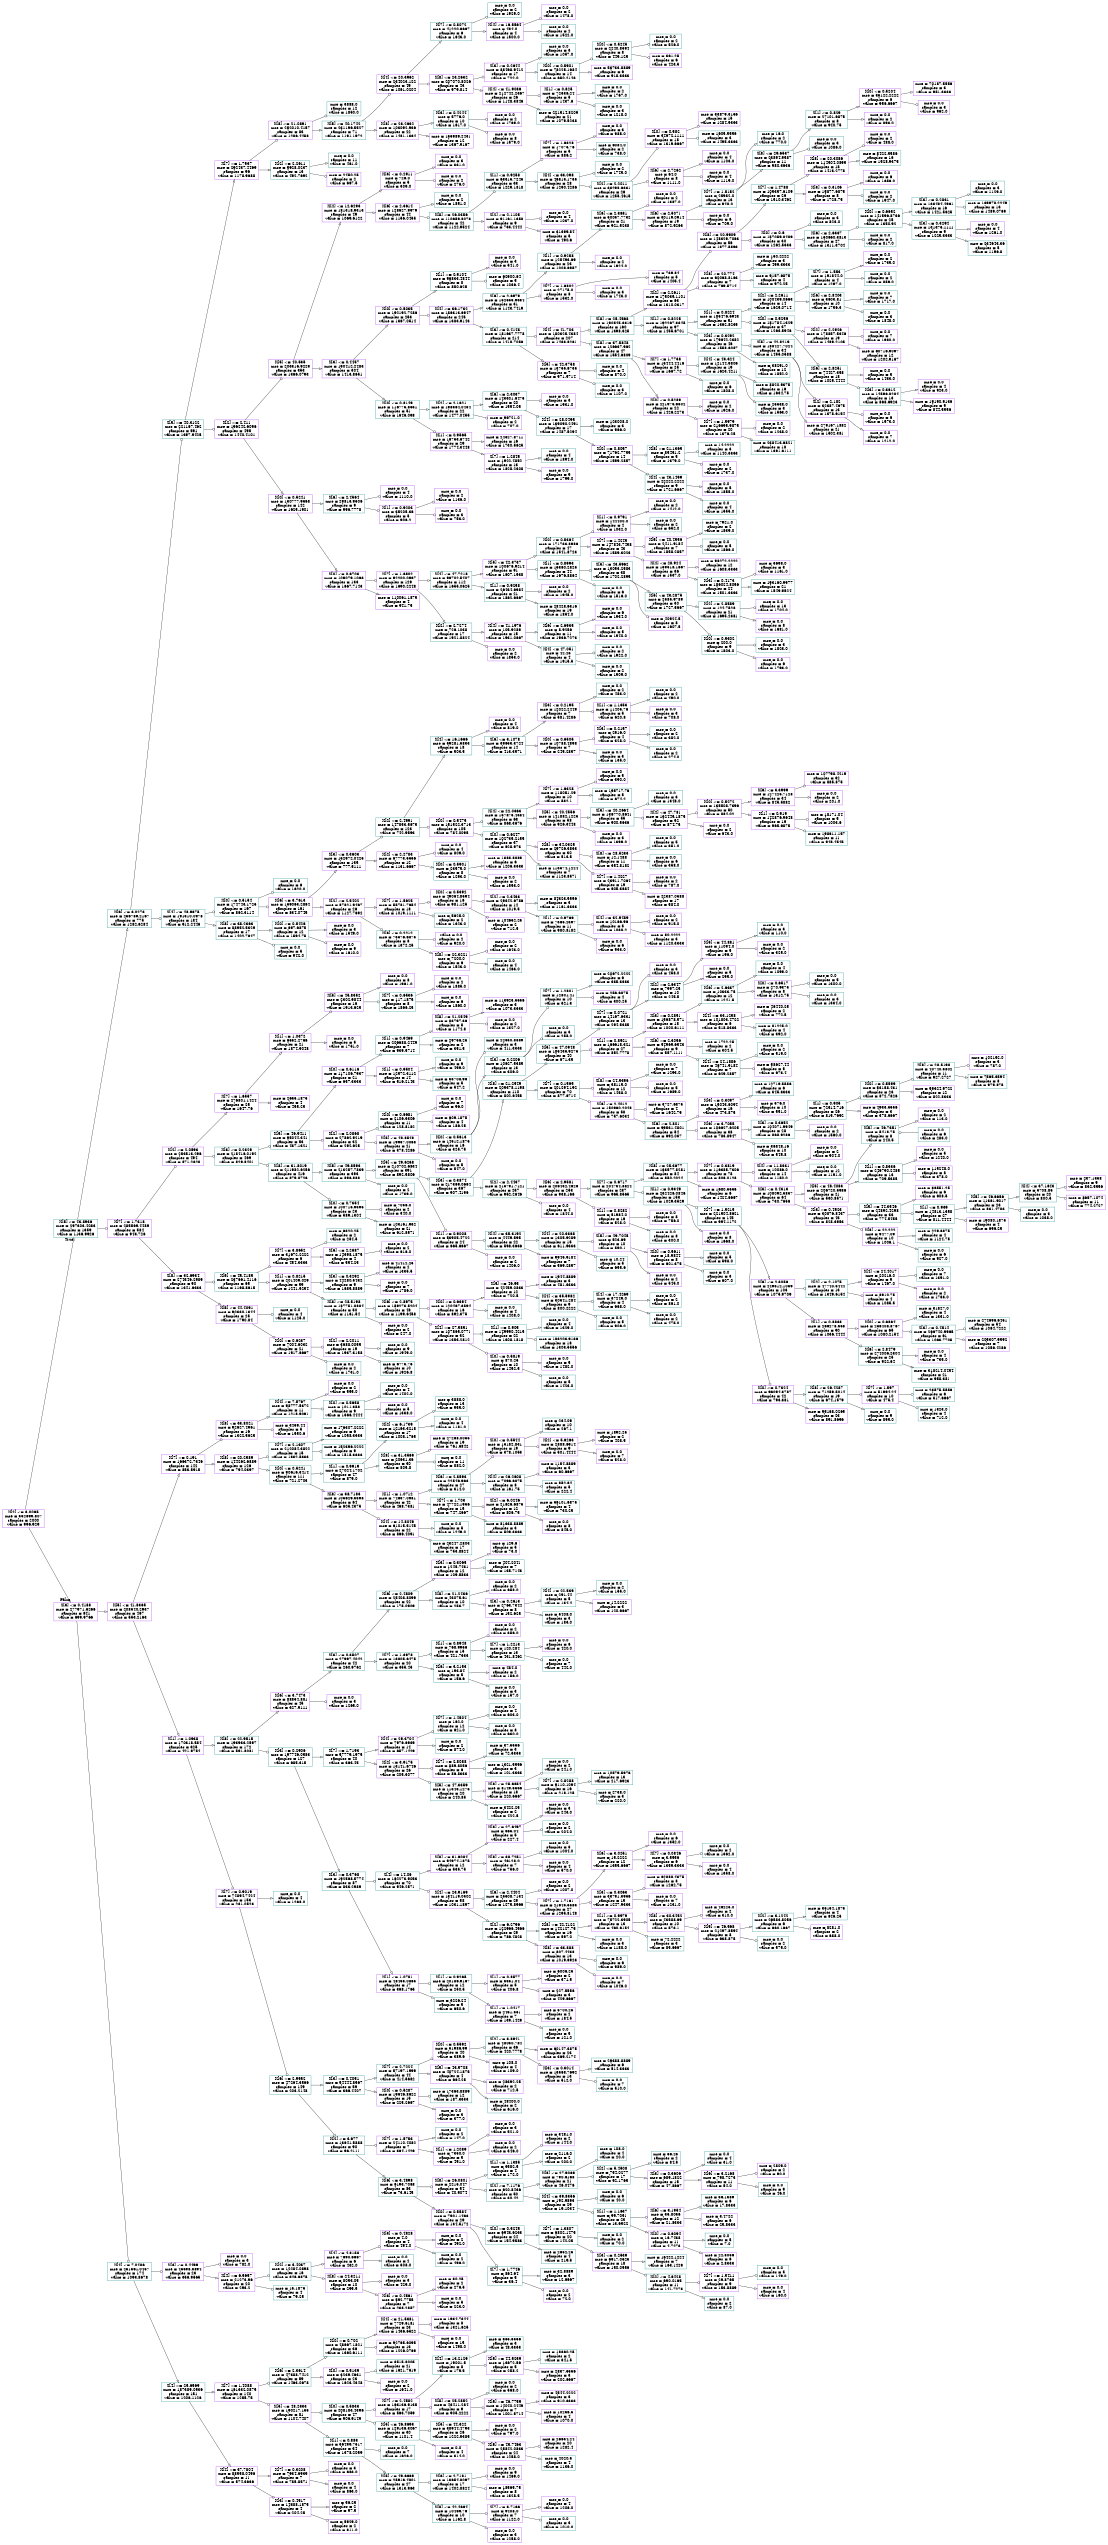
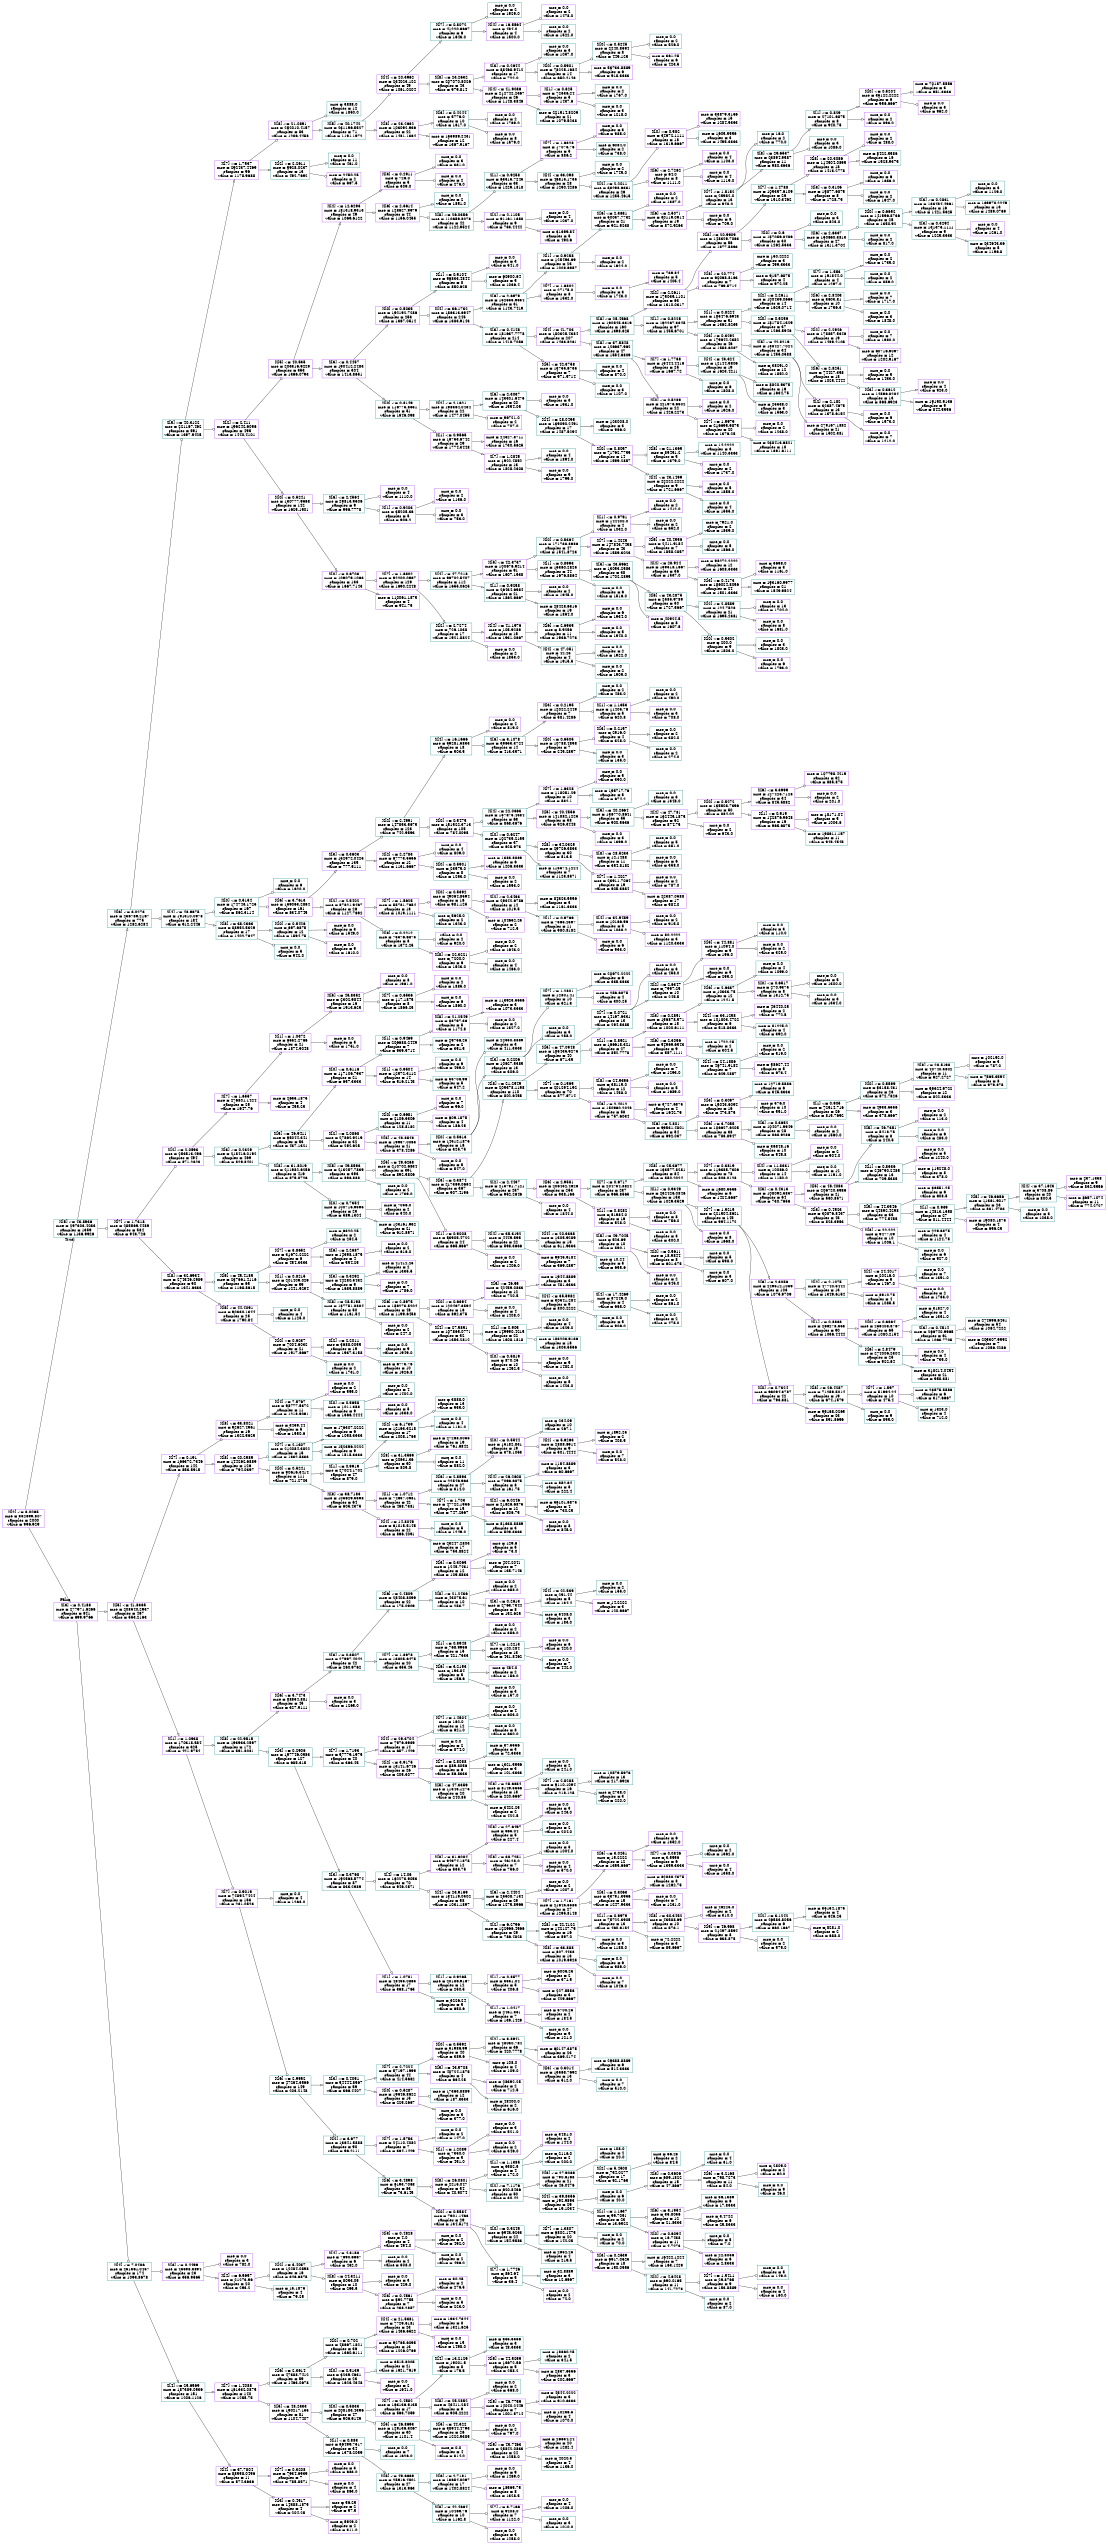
(611, 280) -> (638, 285)
(910, 1133) -> (907, 1136)
(637, 2177) -> (636, 2189)
